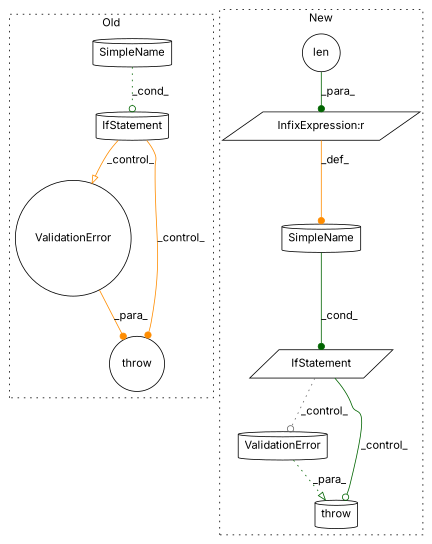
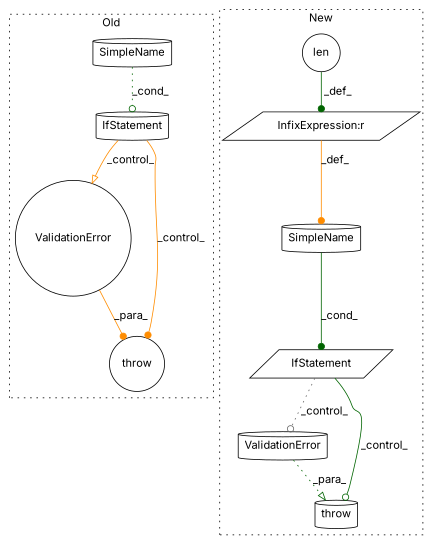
(338, 92) -> (338, 92)
